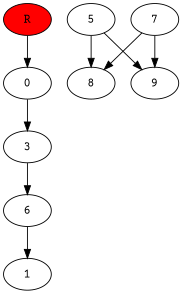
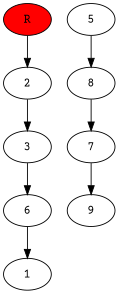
(119, 47) -> none
(127, 47) -> (91, 111)
(27, 83) -> (27, 83)
